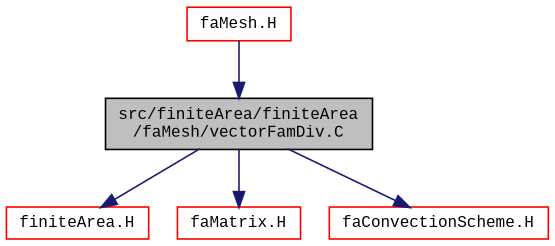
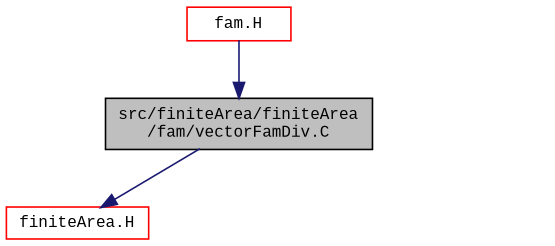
(239, 24) -> (239, 24)
(239, 124) -> (239, 124)
(239, 223) -> none
(439, 223) -> none
